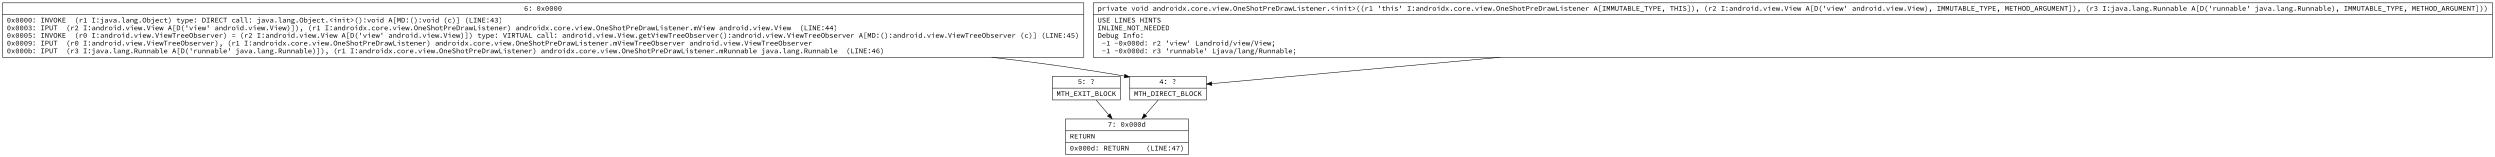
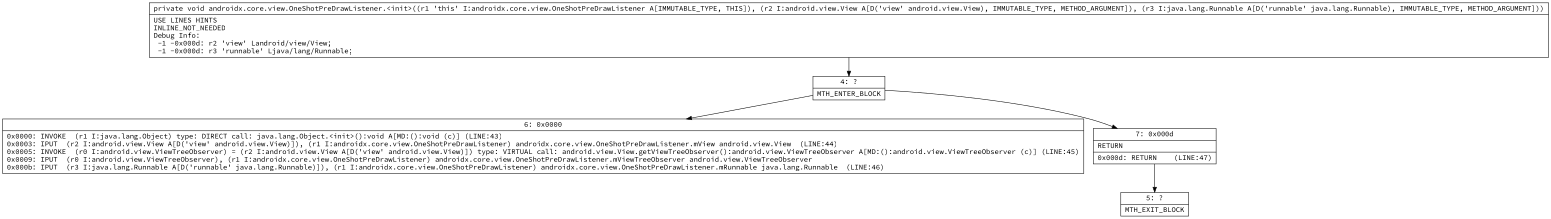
(1058, 66) -> (752, 107)
(1168, 94) -> (849, 94)
(1102, 107) -> (1155, 176)
